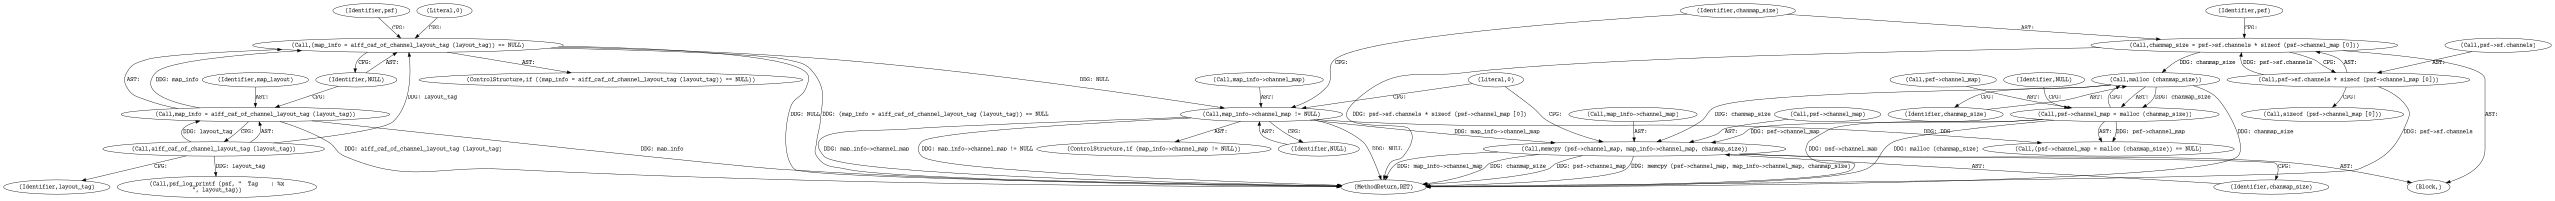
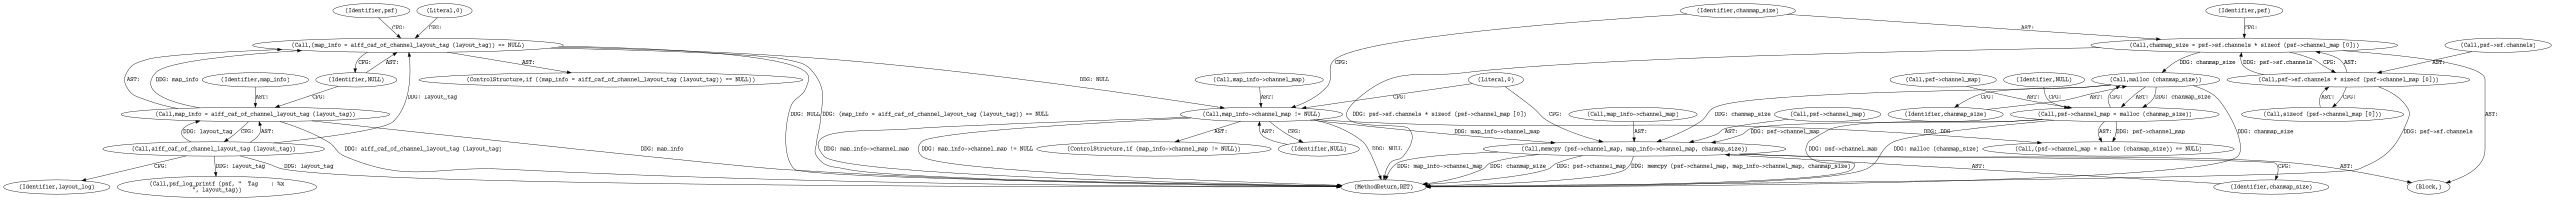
(255, 80) -> (255, 80)
none -> (2320, 97)
none -> (787, 185)
(57, 187) -> (57, 187)
